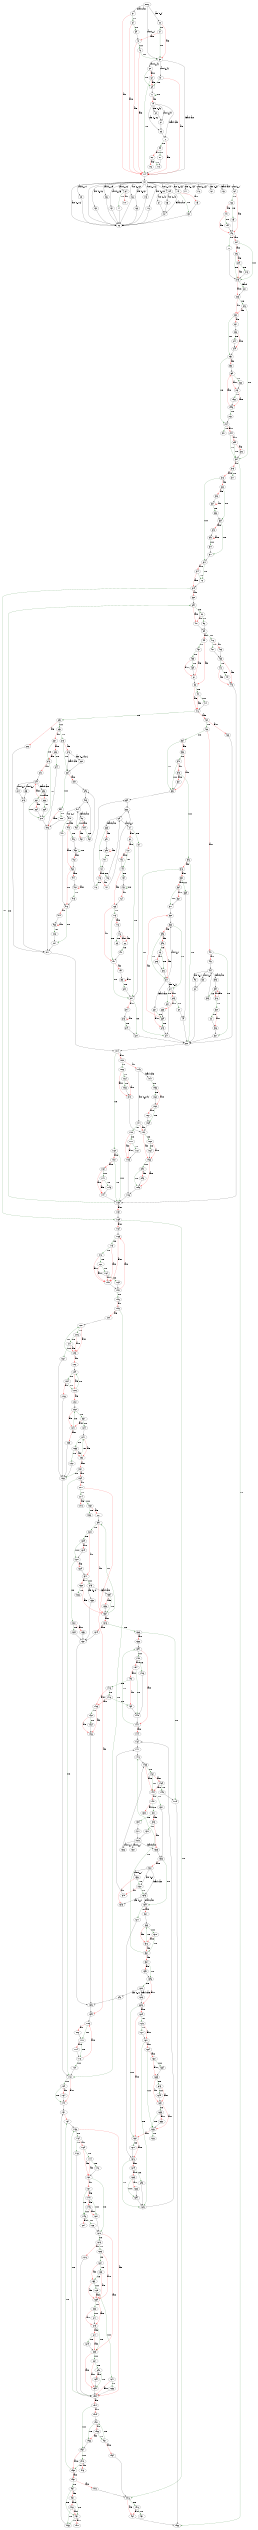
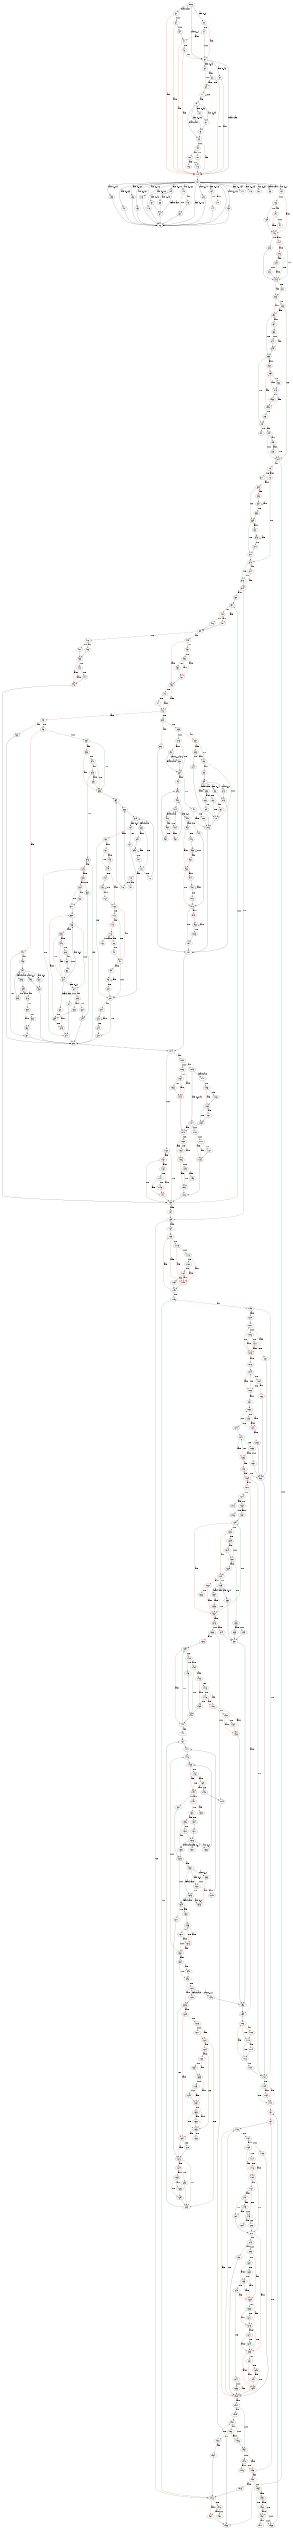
(244, 284) -> (282, 284)
none -> (162, 1916)
